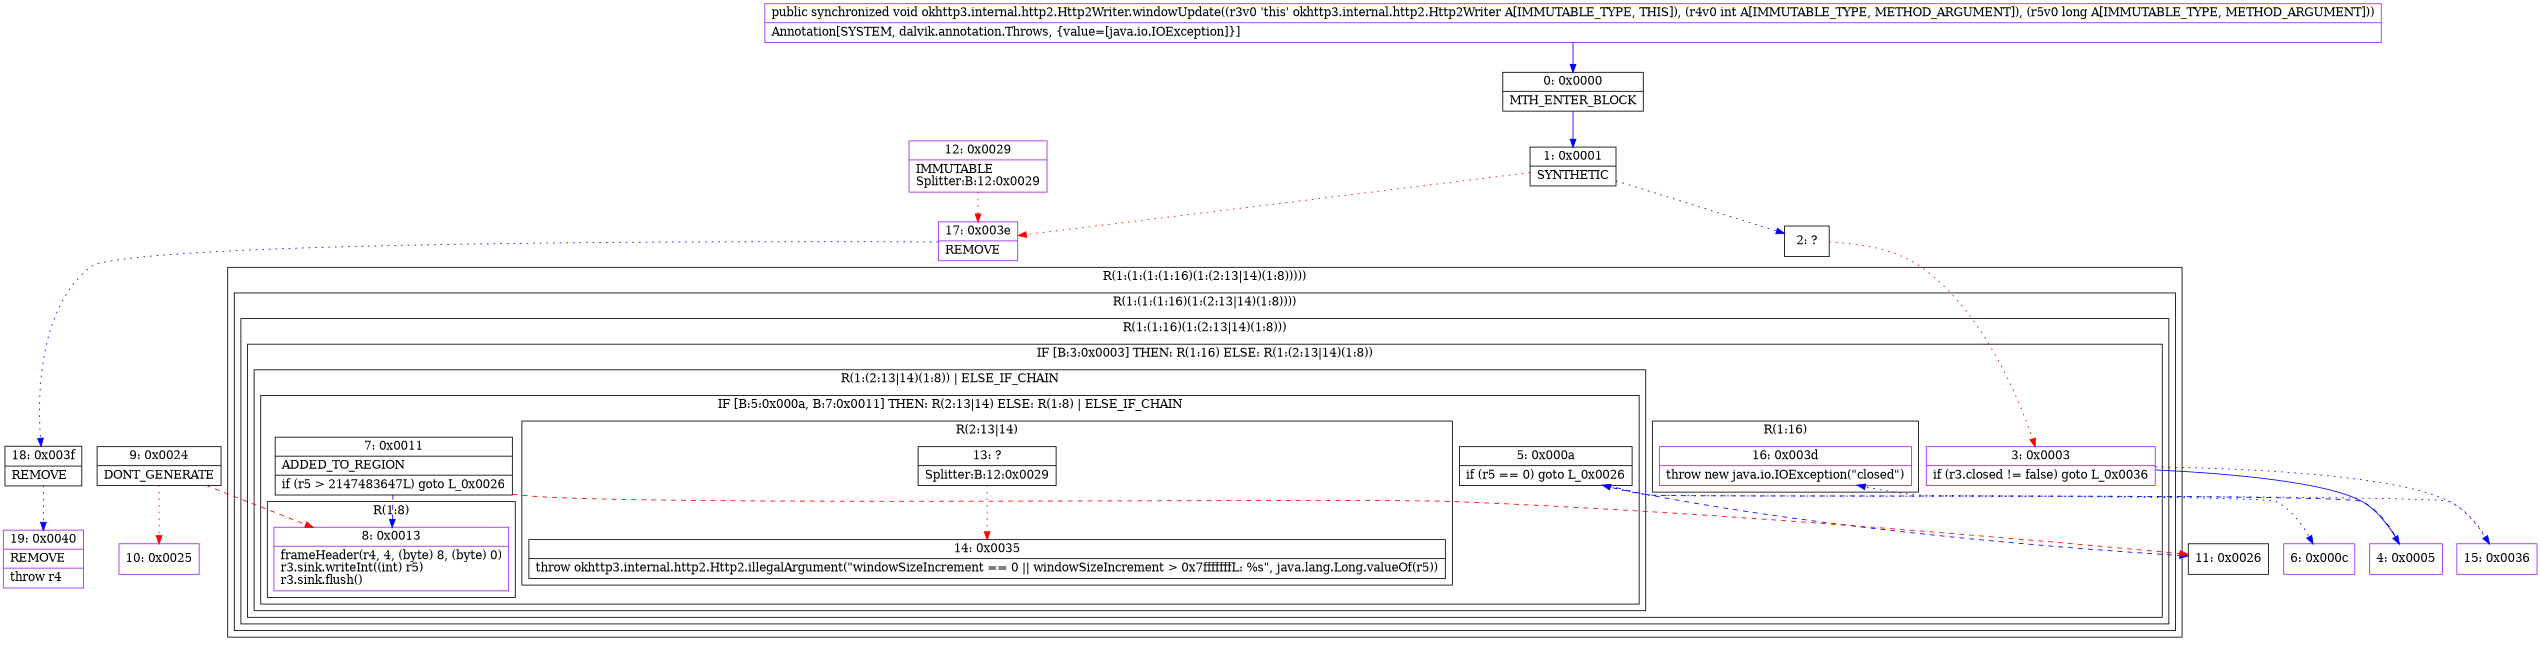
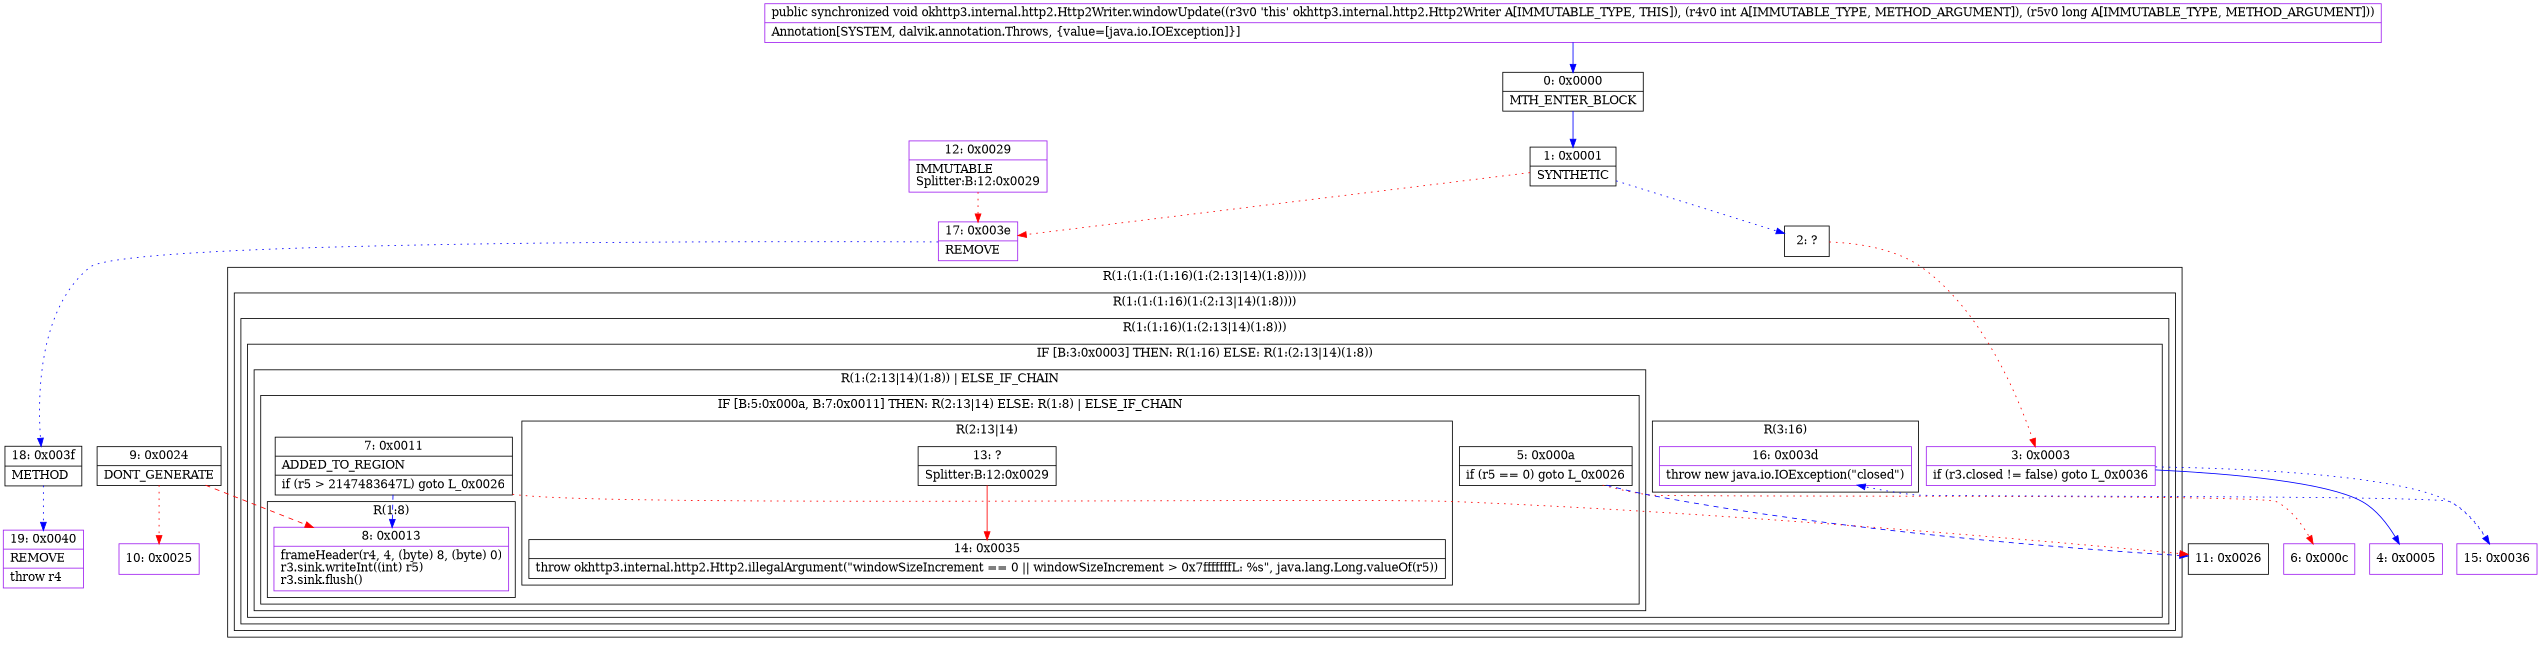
(1785, 431) -> (1785, 431)
(39, 476) -> (40, 476)
(1963, 496) -> (1963, 496)
(2015, 496) -> none
(1347, 501) -> (1347, 501)
(987, 508) -> (987, 508)
